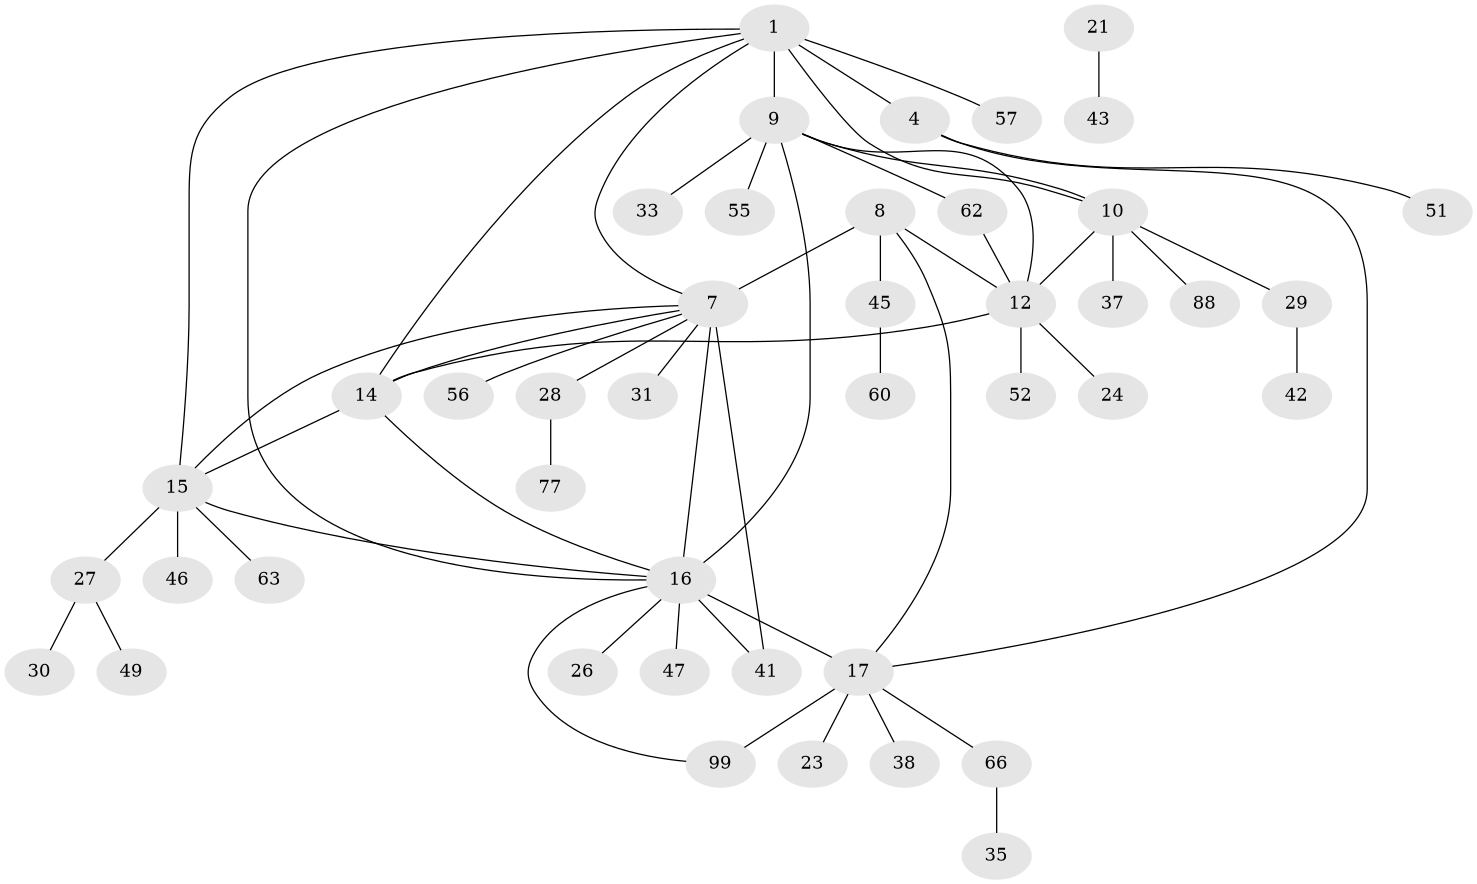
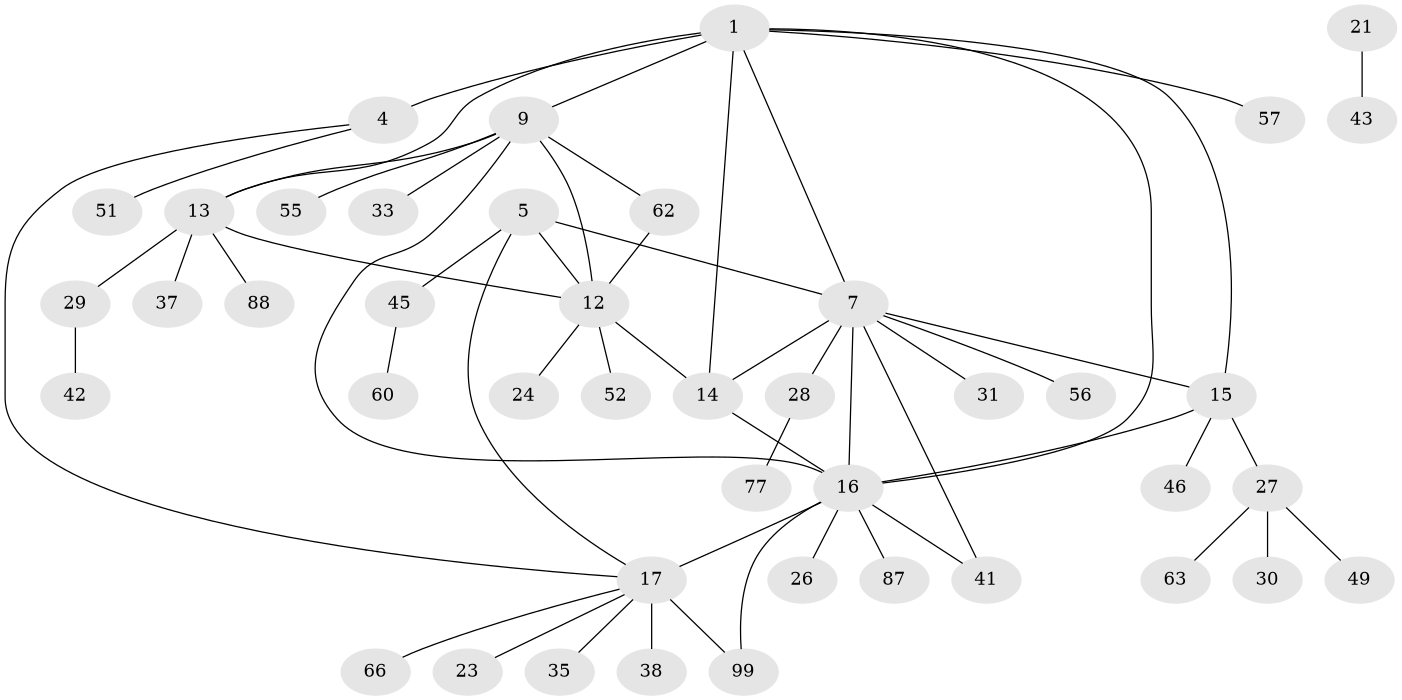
(880, 212) -> (524, 212)
(1113, 212) -> (199, 212)
(272, 442) -> none
(223, 534) -> (1222, 534)
(675, 672) -> (894, 580)
(997, 810) -> (606, 626)
